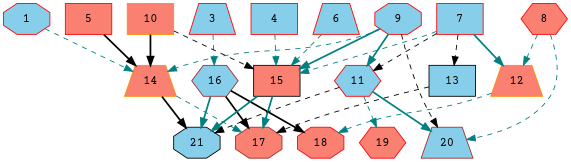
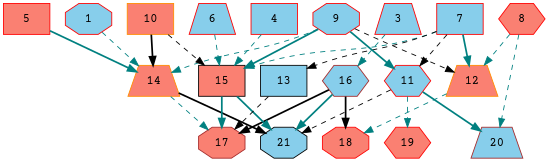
(116, 47) -> (89, 49)
(414, 78) -> (400, 49)
